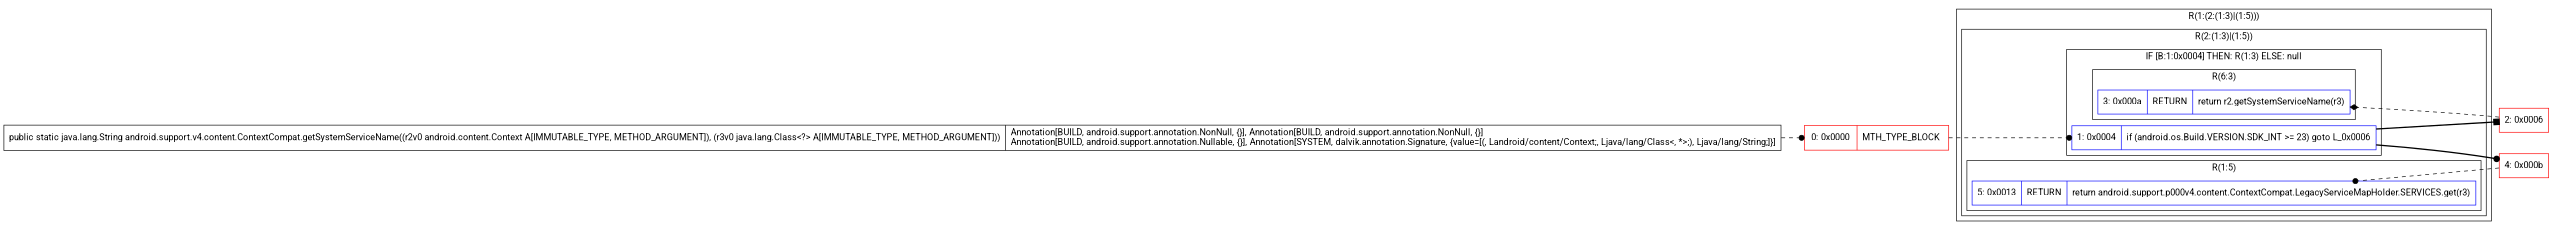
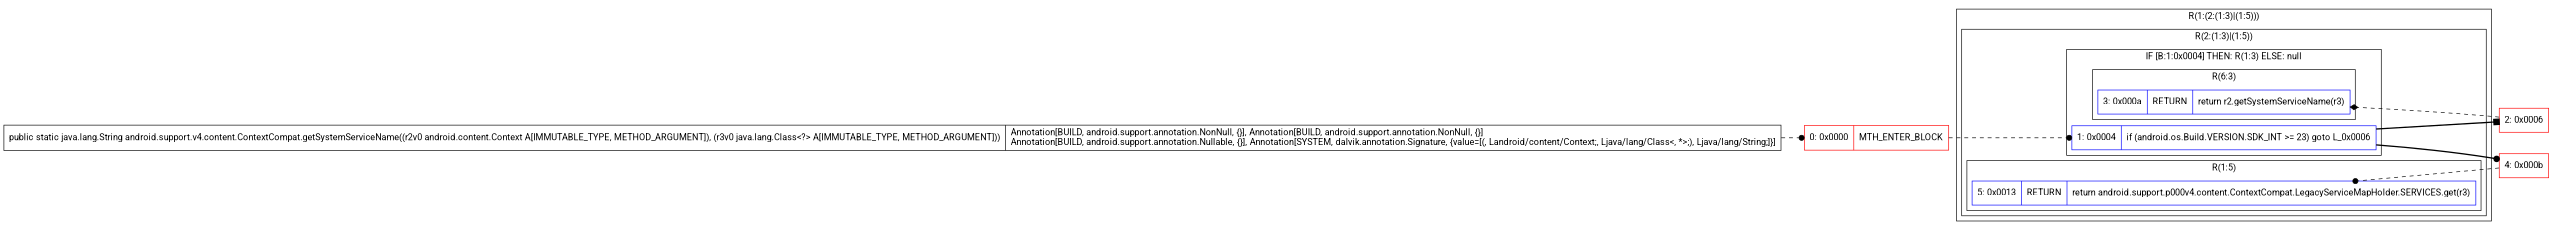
(1901, 137) -> (1901, 137)
